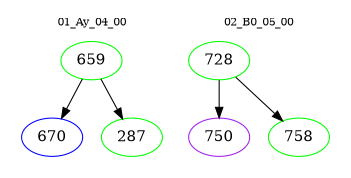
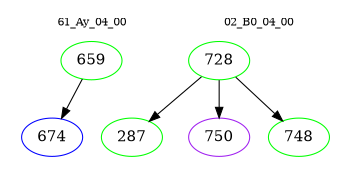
(92, 23) -> (92, 23)
(259, 23) -> (259, 23)
(109, 94) -> (187, 89)
(52, 137) -> (52, 137)
(299, 137) -> (299, 137)
